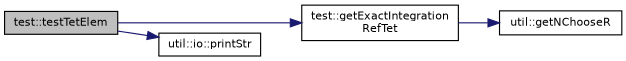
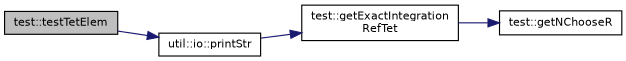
(204, 23) -> (276, 36)
(561, 23) -> (561, 23)
